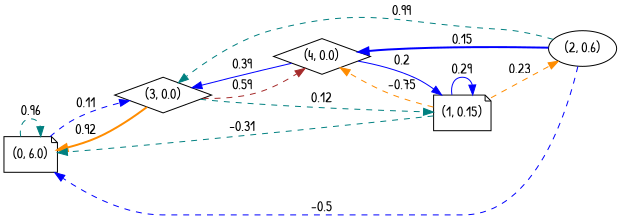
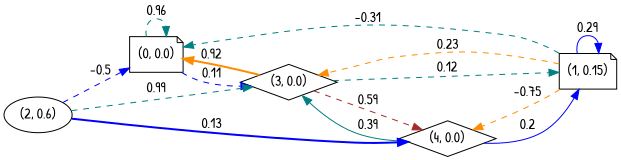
(462, 40) -> (212, 124)
(247, 74) -> (354, 132)
(520, 82) -> (443, 53)
(31, 154) -> (156, 54)
